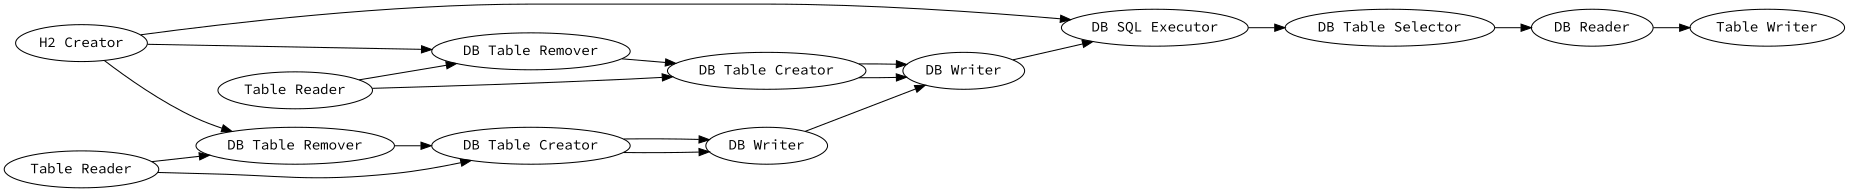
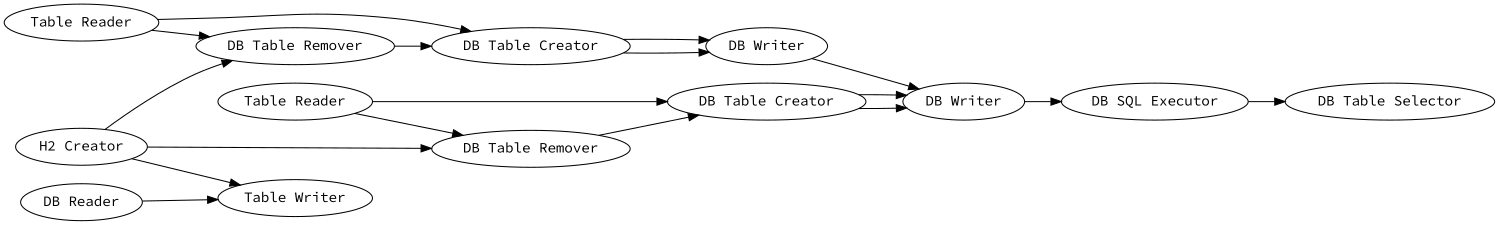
(600, 4) -> (181, 171)
(1508, 28) -> none
